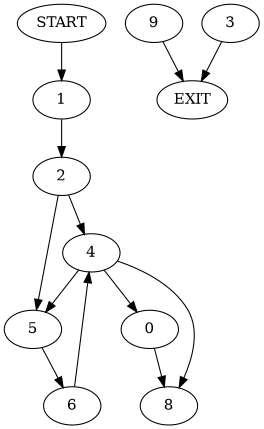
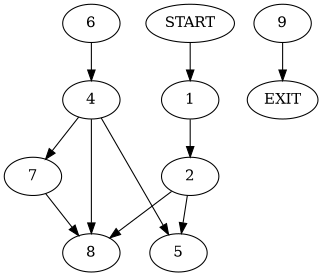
(231, 23) -> none
(75, 210) -> (145, 211)
(150, 329) -> (33, 176)
(50, 363) -> none
